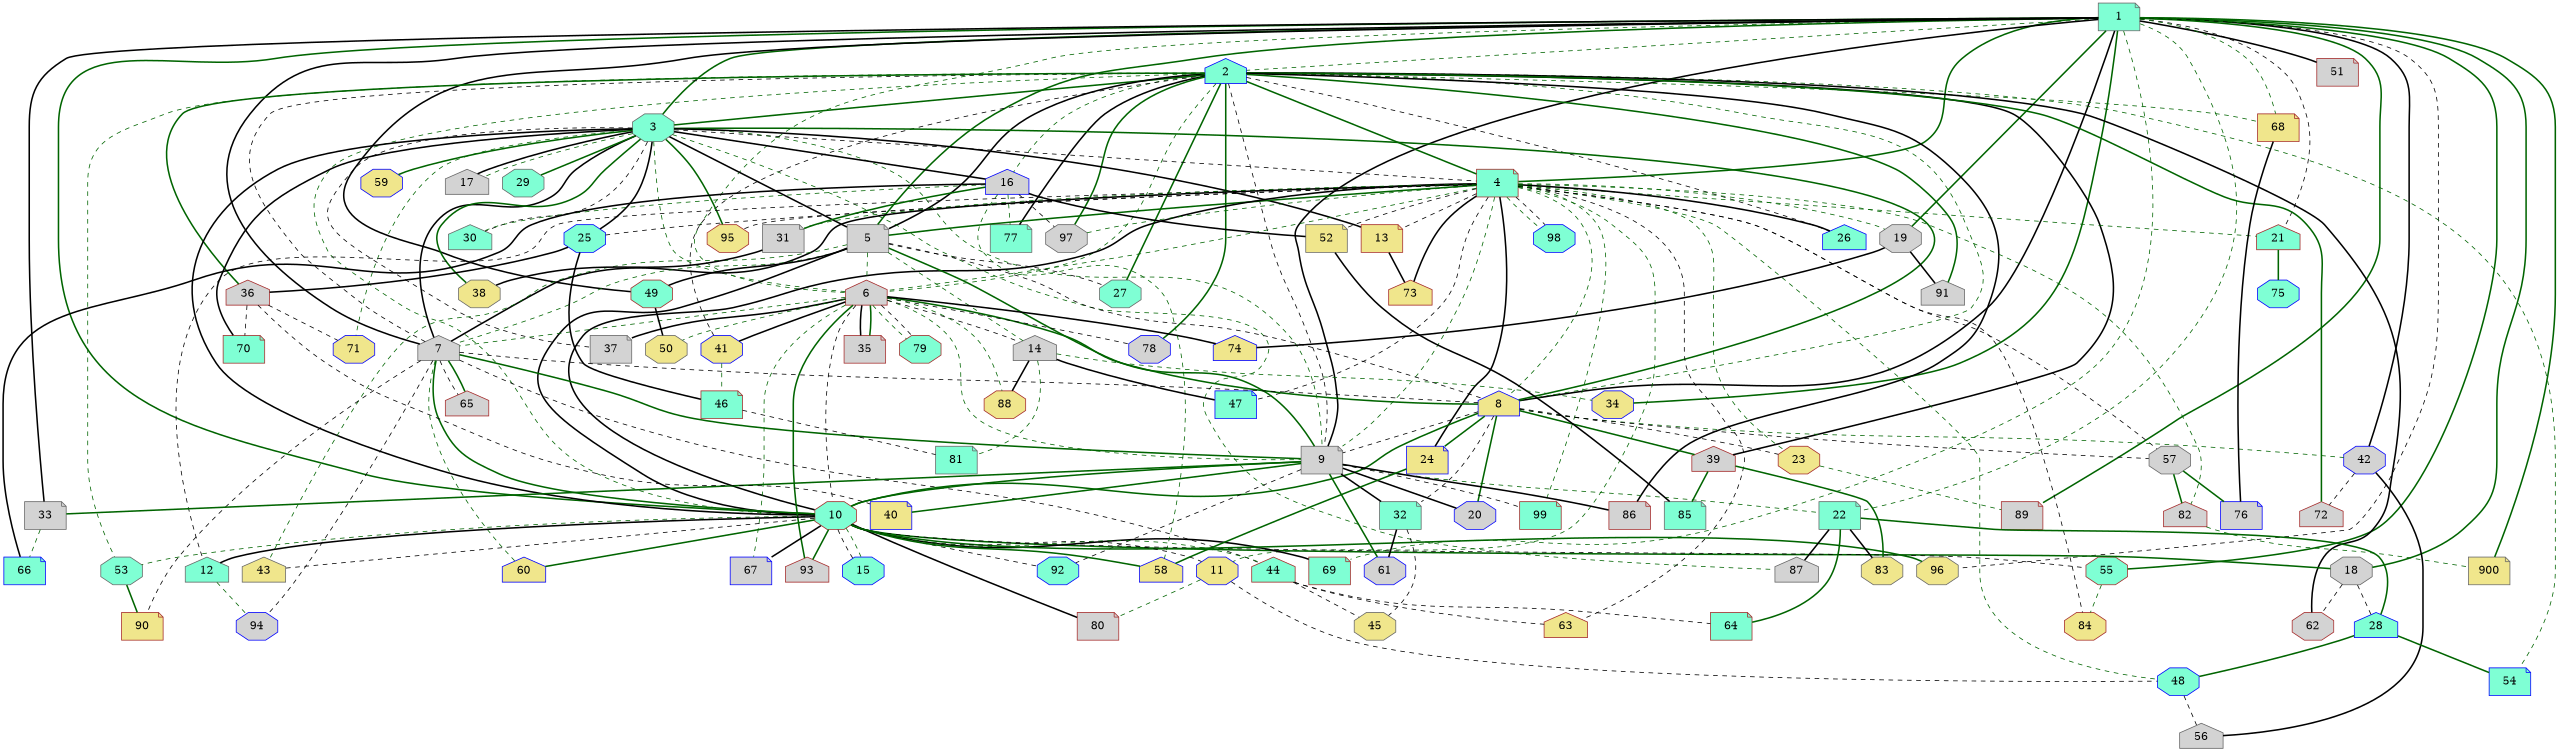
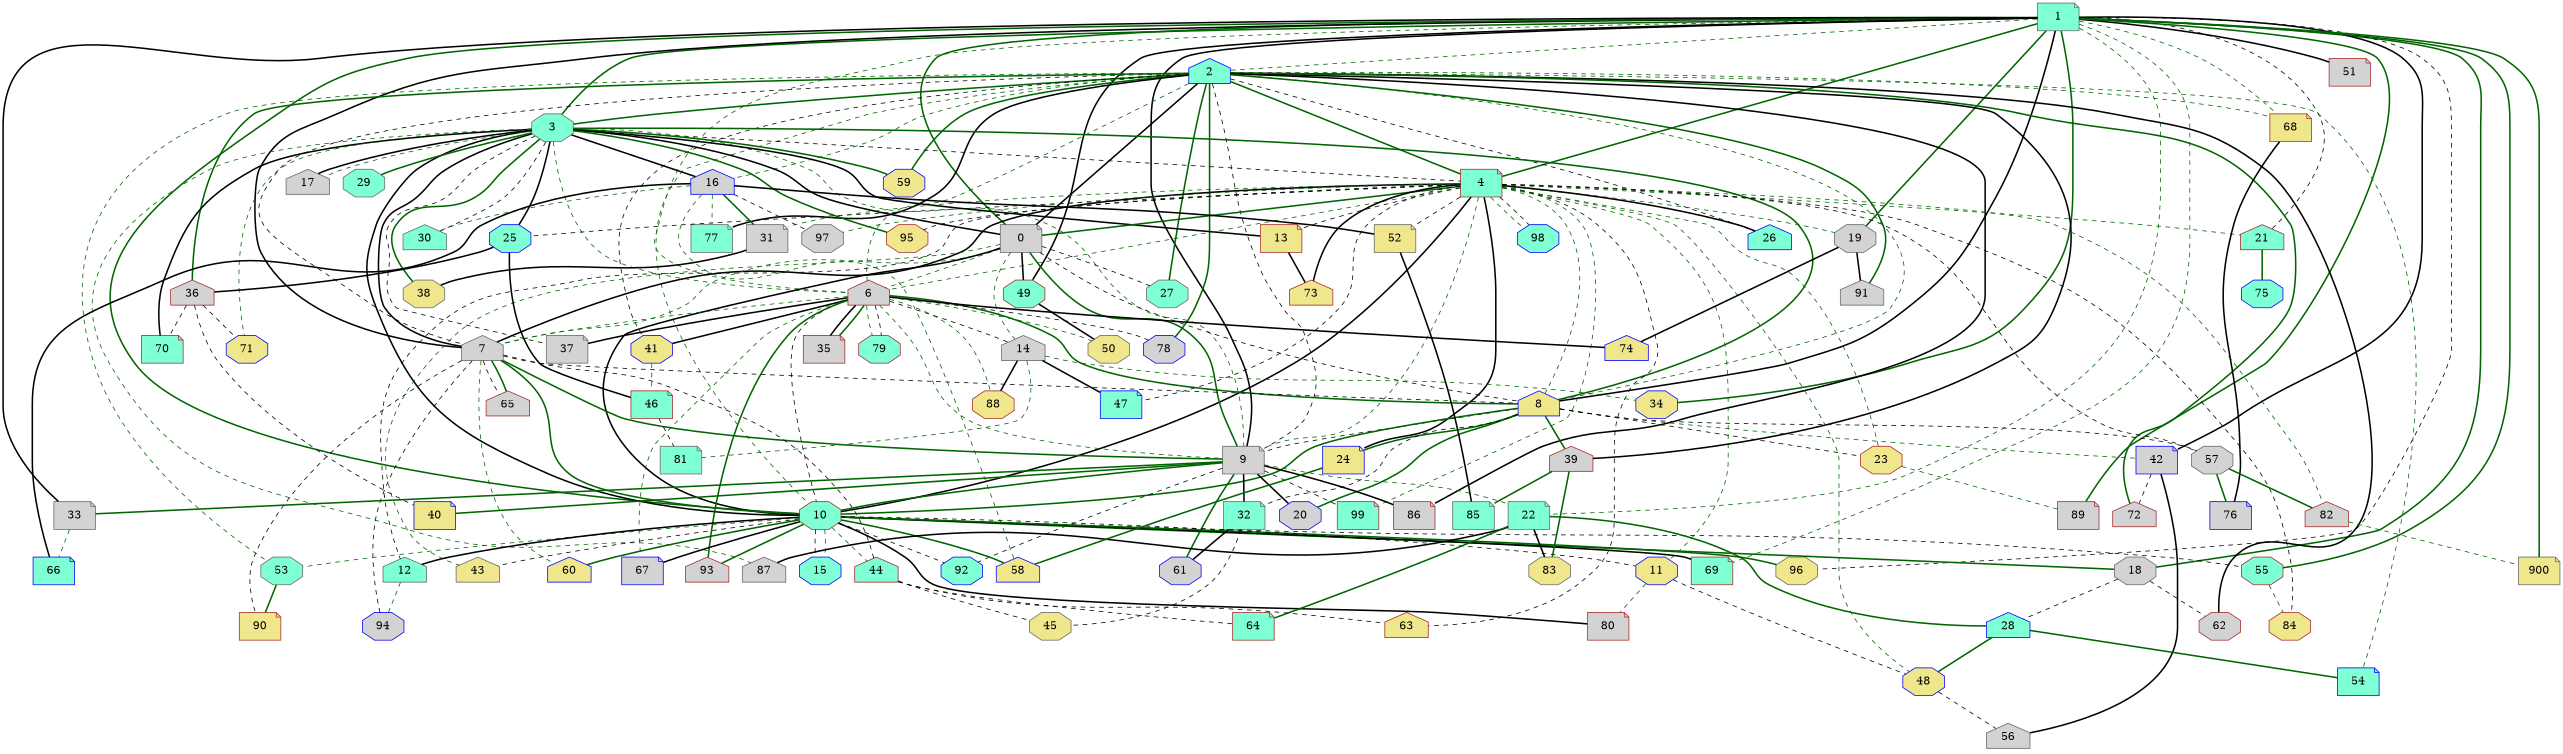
(1119, 124) -> (1000, 102)
(868, 239) -> (1021, 239)
(2365, 460) -> (2157, 460)
(2178, 682) -> (1924, 682)
